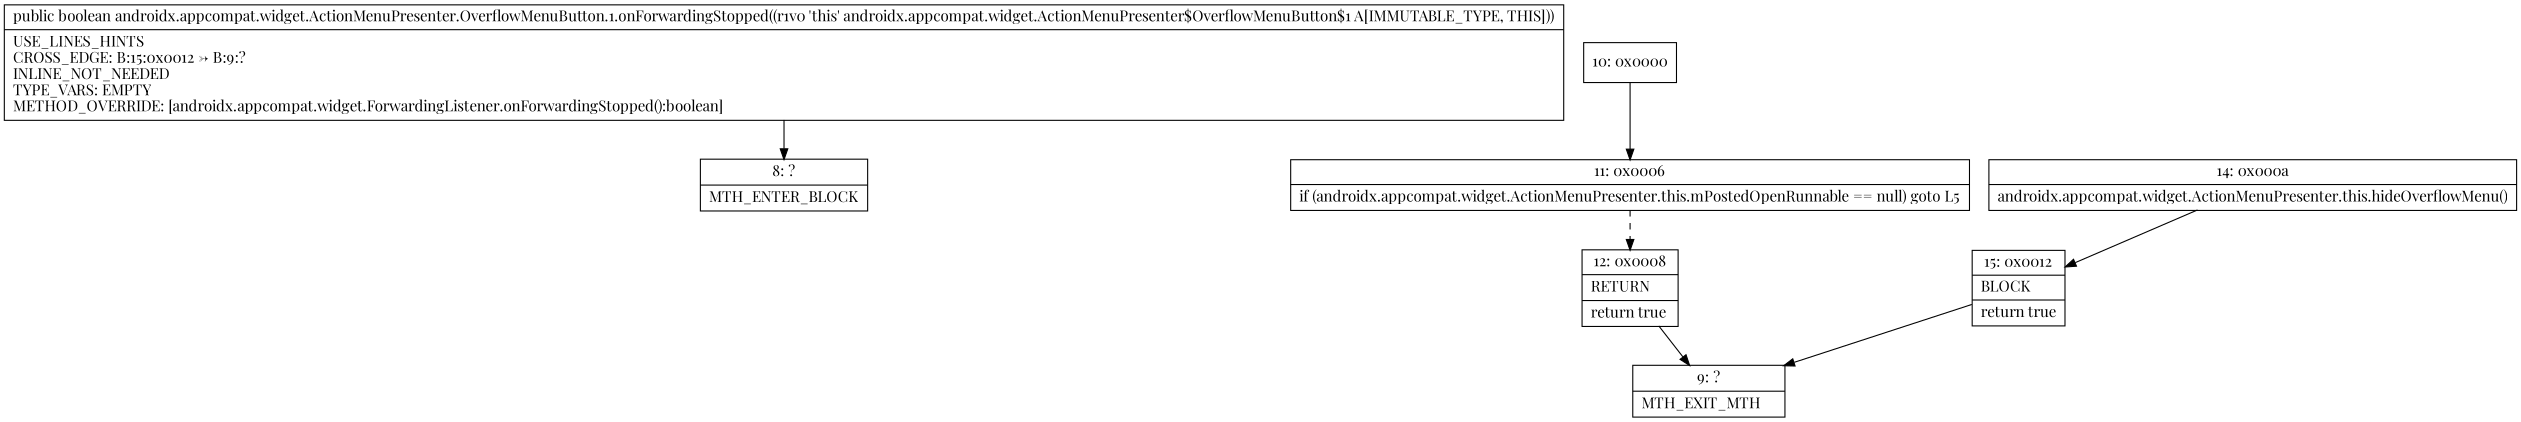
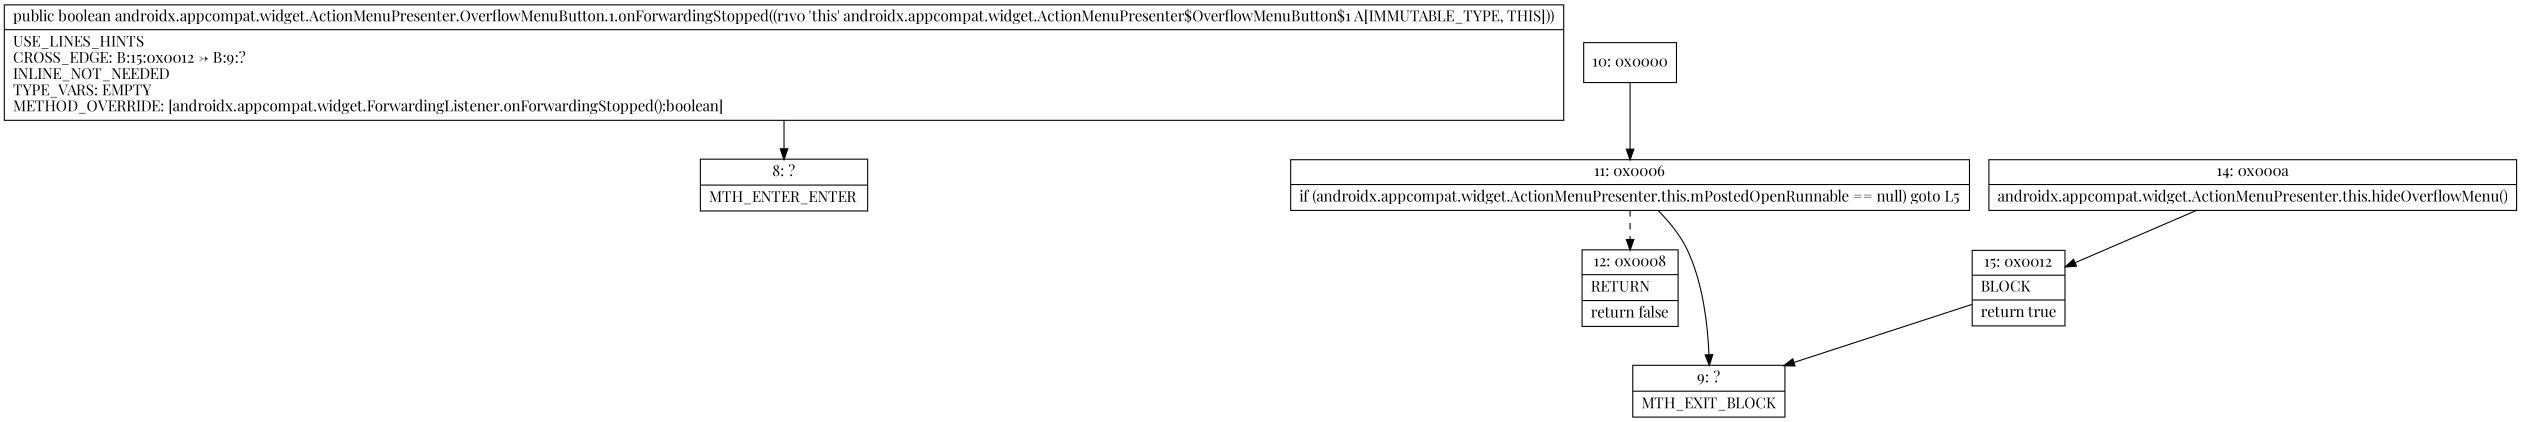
(784, 197) -> (783, 197)
(1628, 313) -> (1630, 313)
(1671, 341) -> (1697, 277)
(1701, 404) -> (1709, 404)
